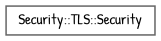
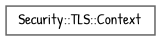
(81, 21) -> (81, 21)
